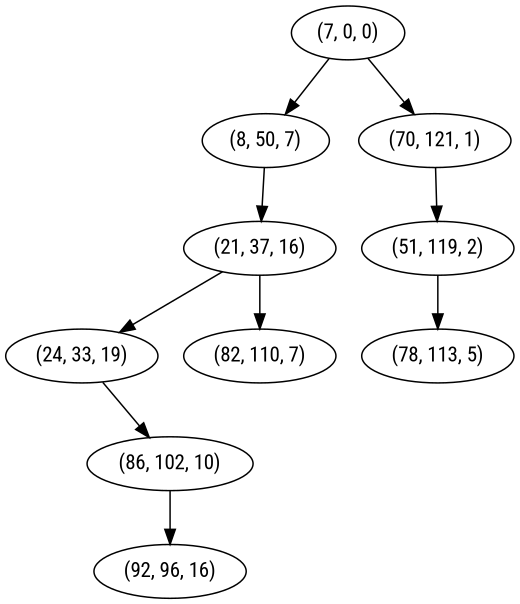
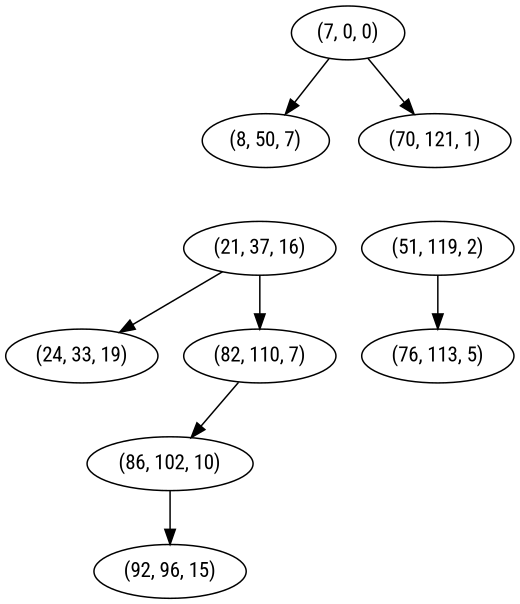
(263, 187) -> none
(436, 187) -> none
(438, 356) -> (438, 356)
(121, 404) -> (220, 404)
(170, 571) -> (170, 571)
